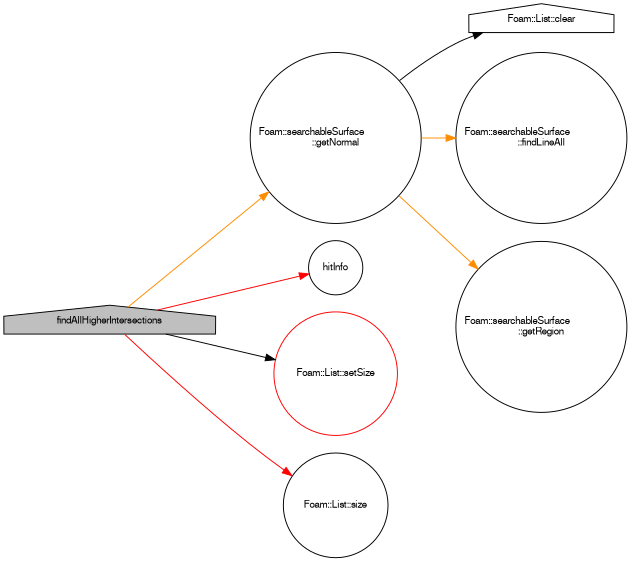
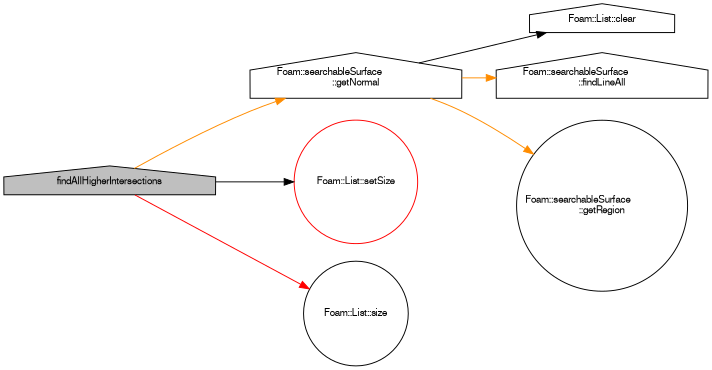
(336, 138) -> (356, 78)
(541, 138) -> (602, 78)
(336, 268) -> none
